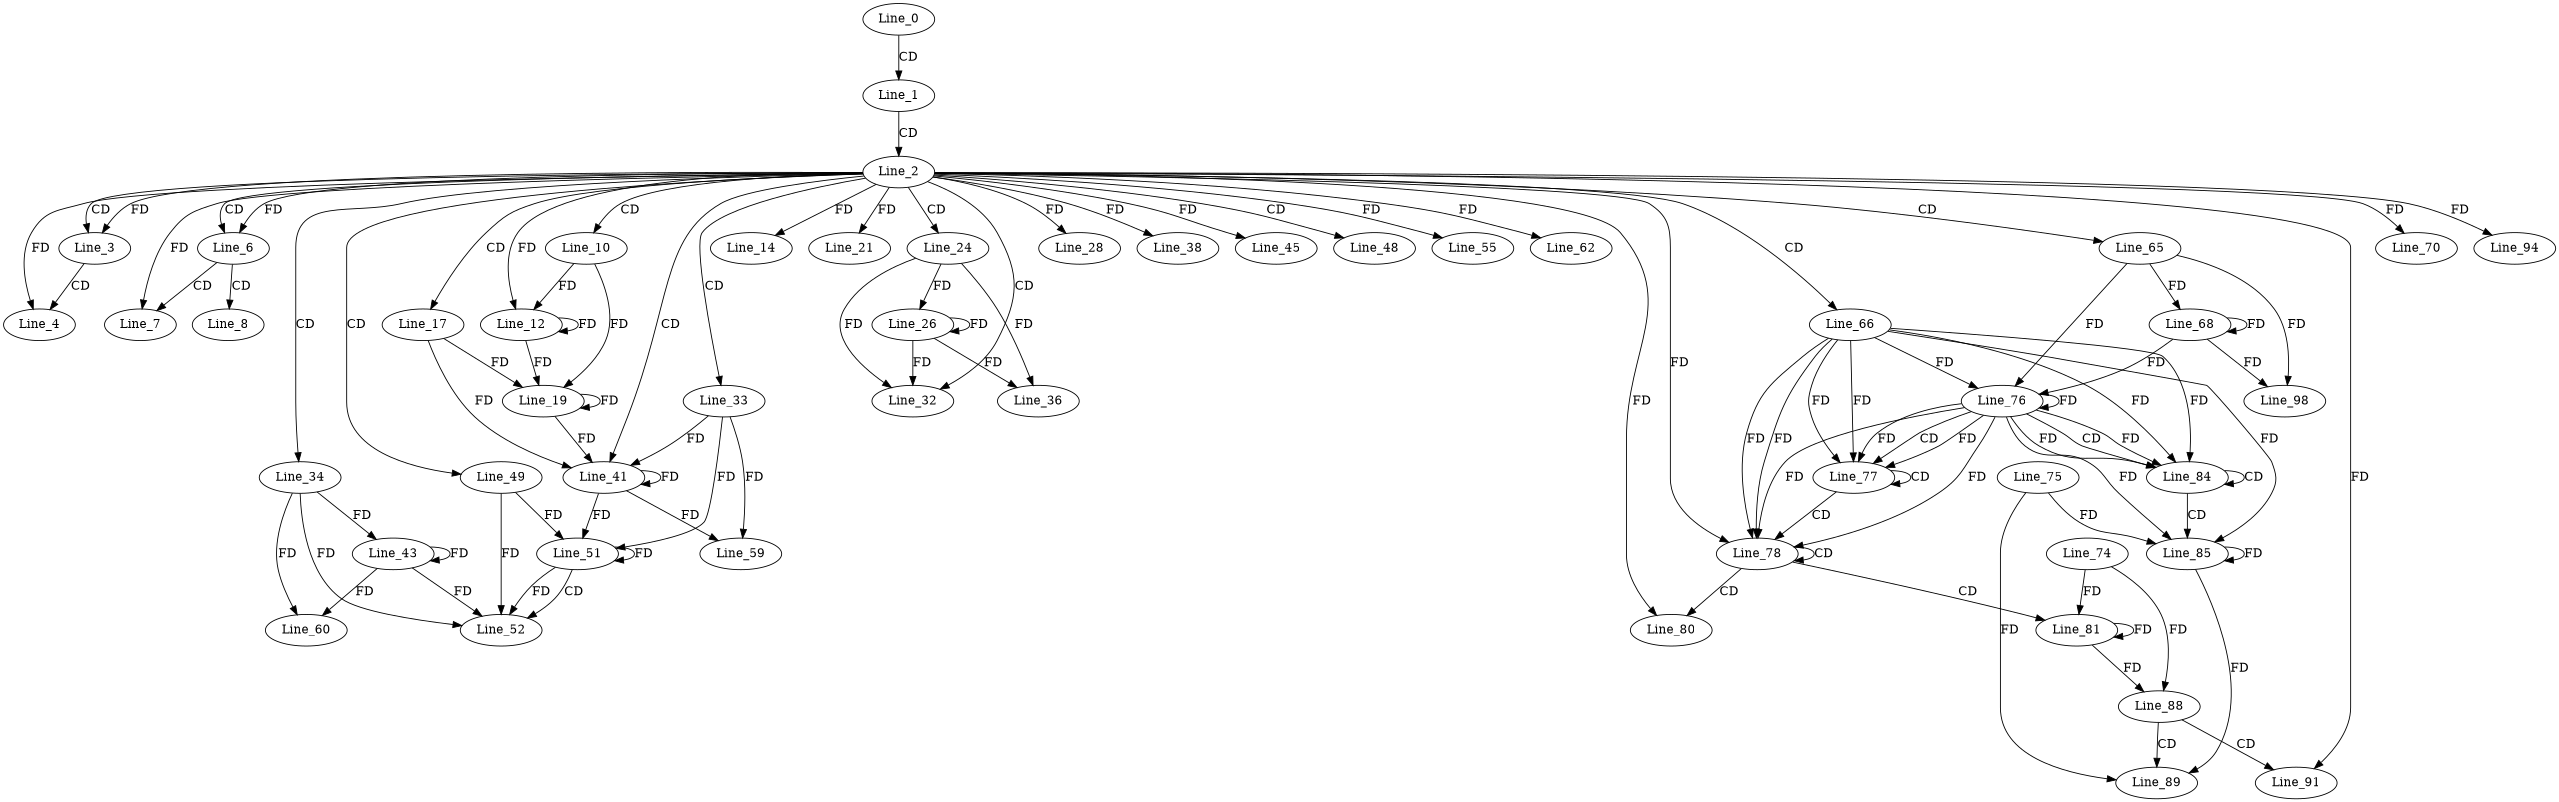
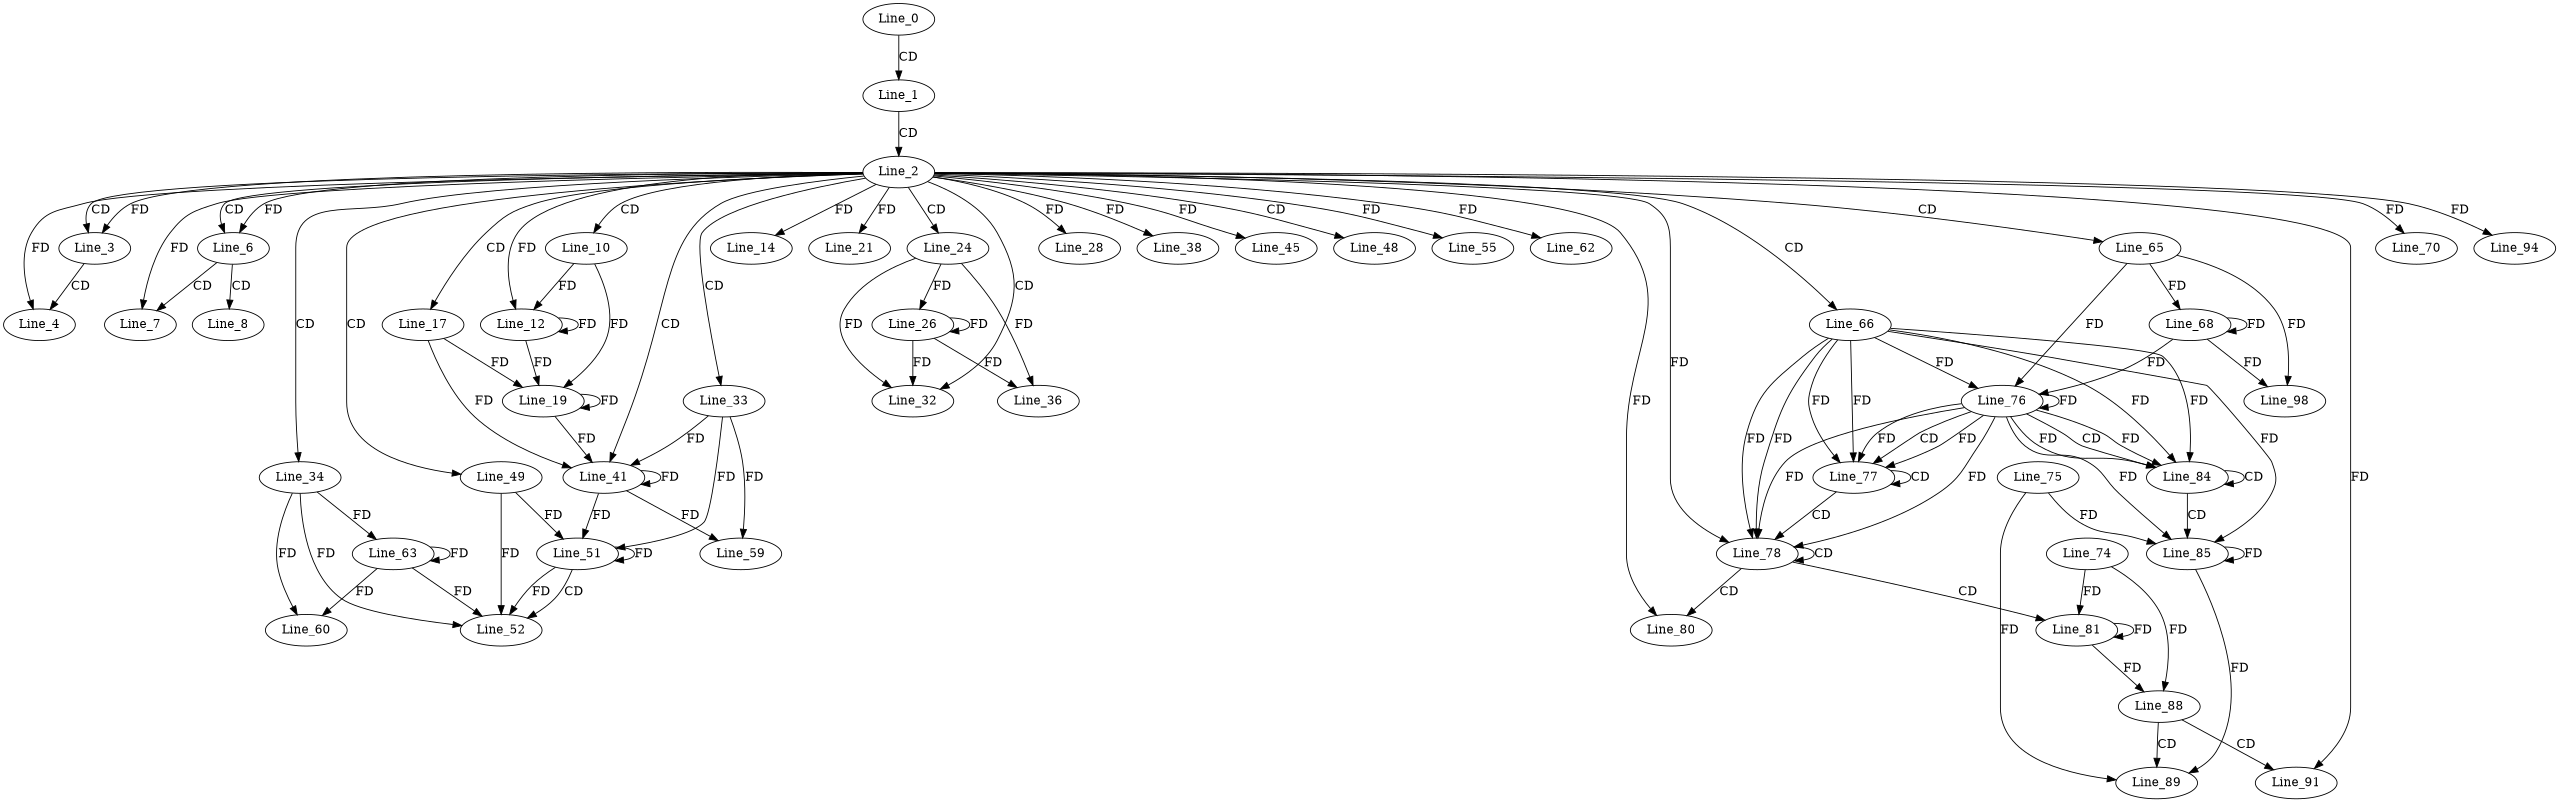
(393, 554) -> (393, 554)
